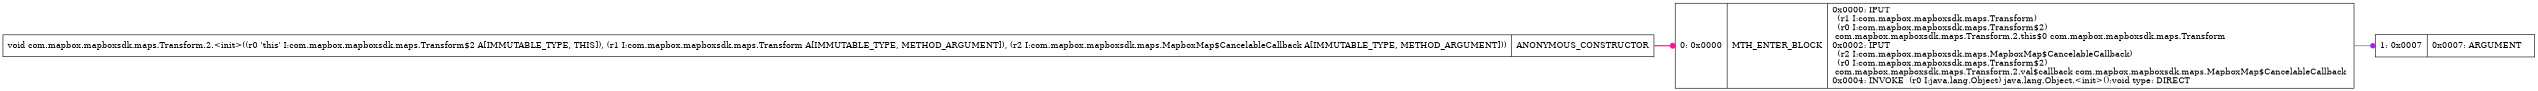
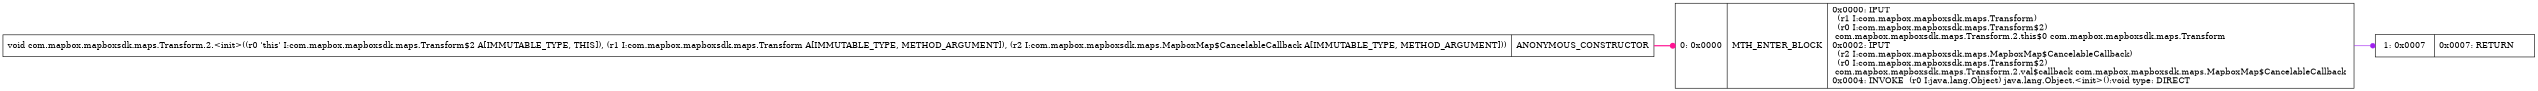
(2481, 45) -> (2481, 45)
